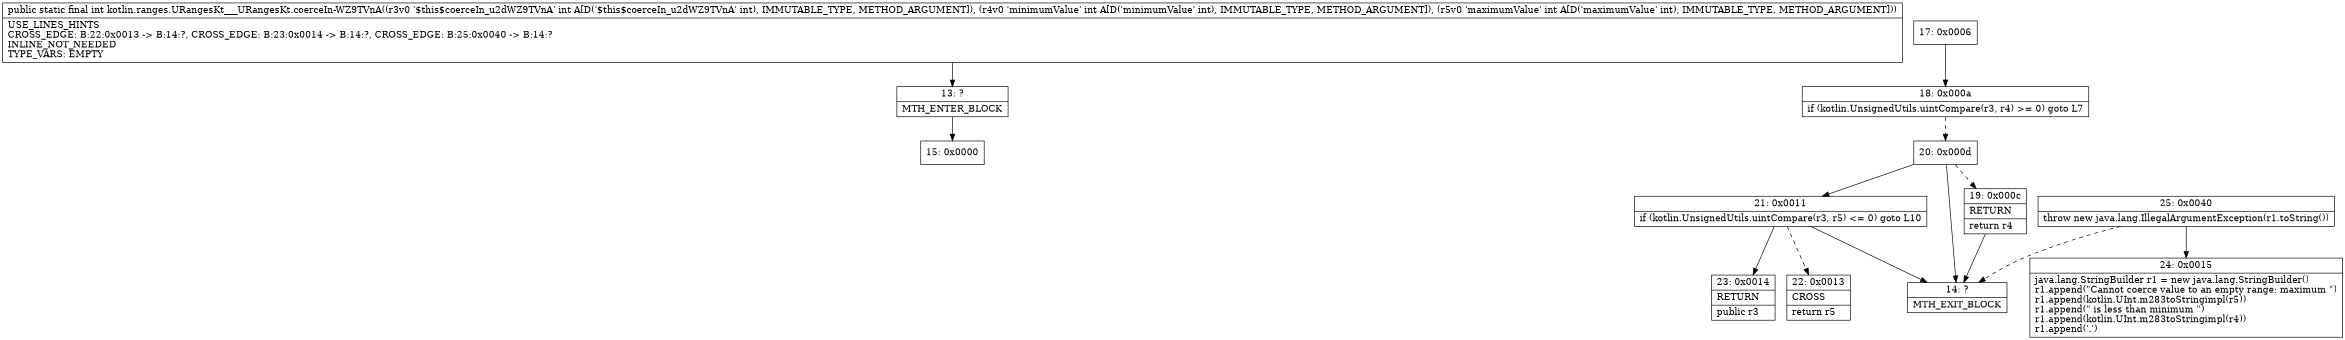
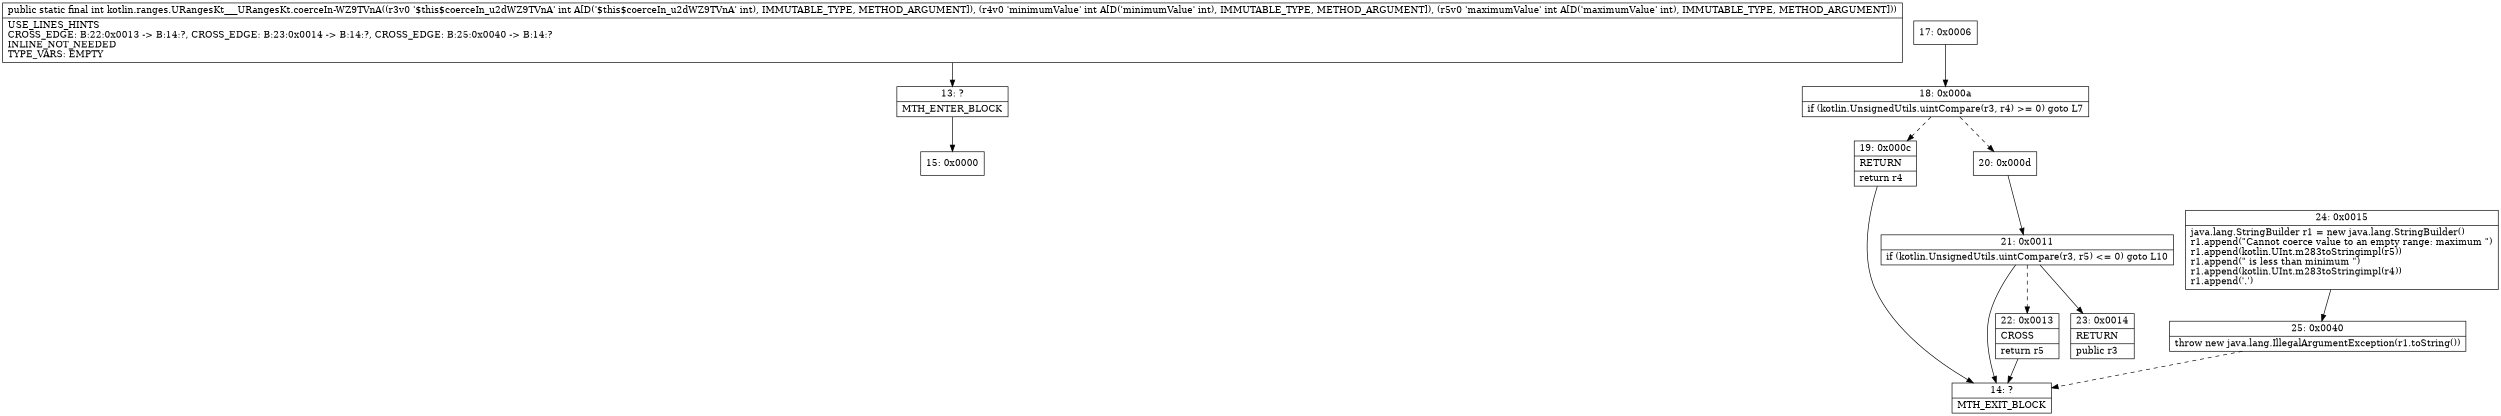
(1964, 174) -> (1921, 127)
(1951, 220) -> (2014, 368)
(2186, 239) -> (2327, 302)
